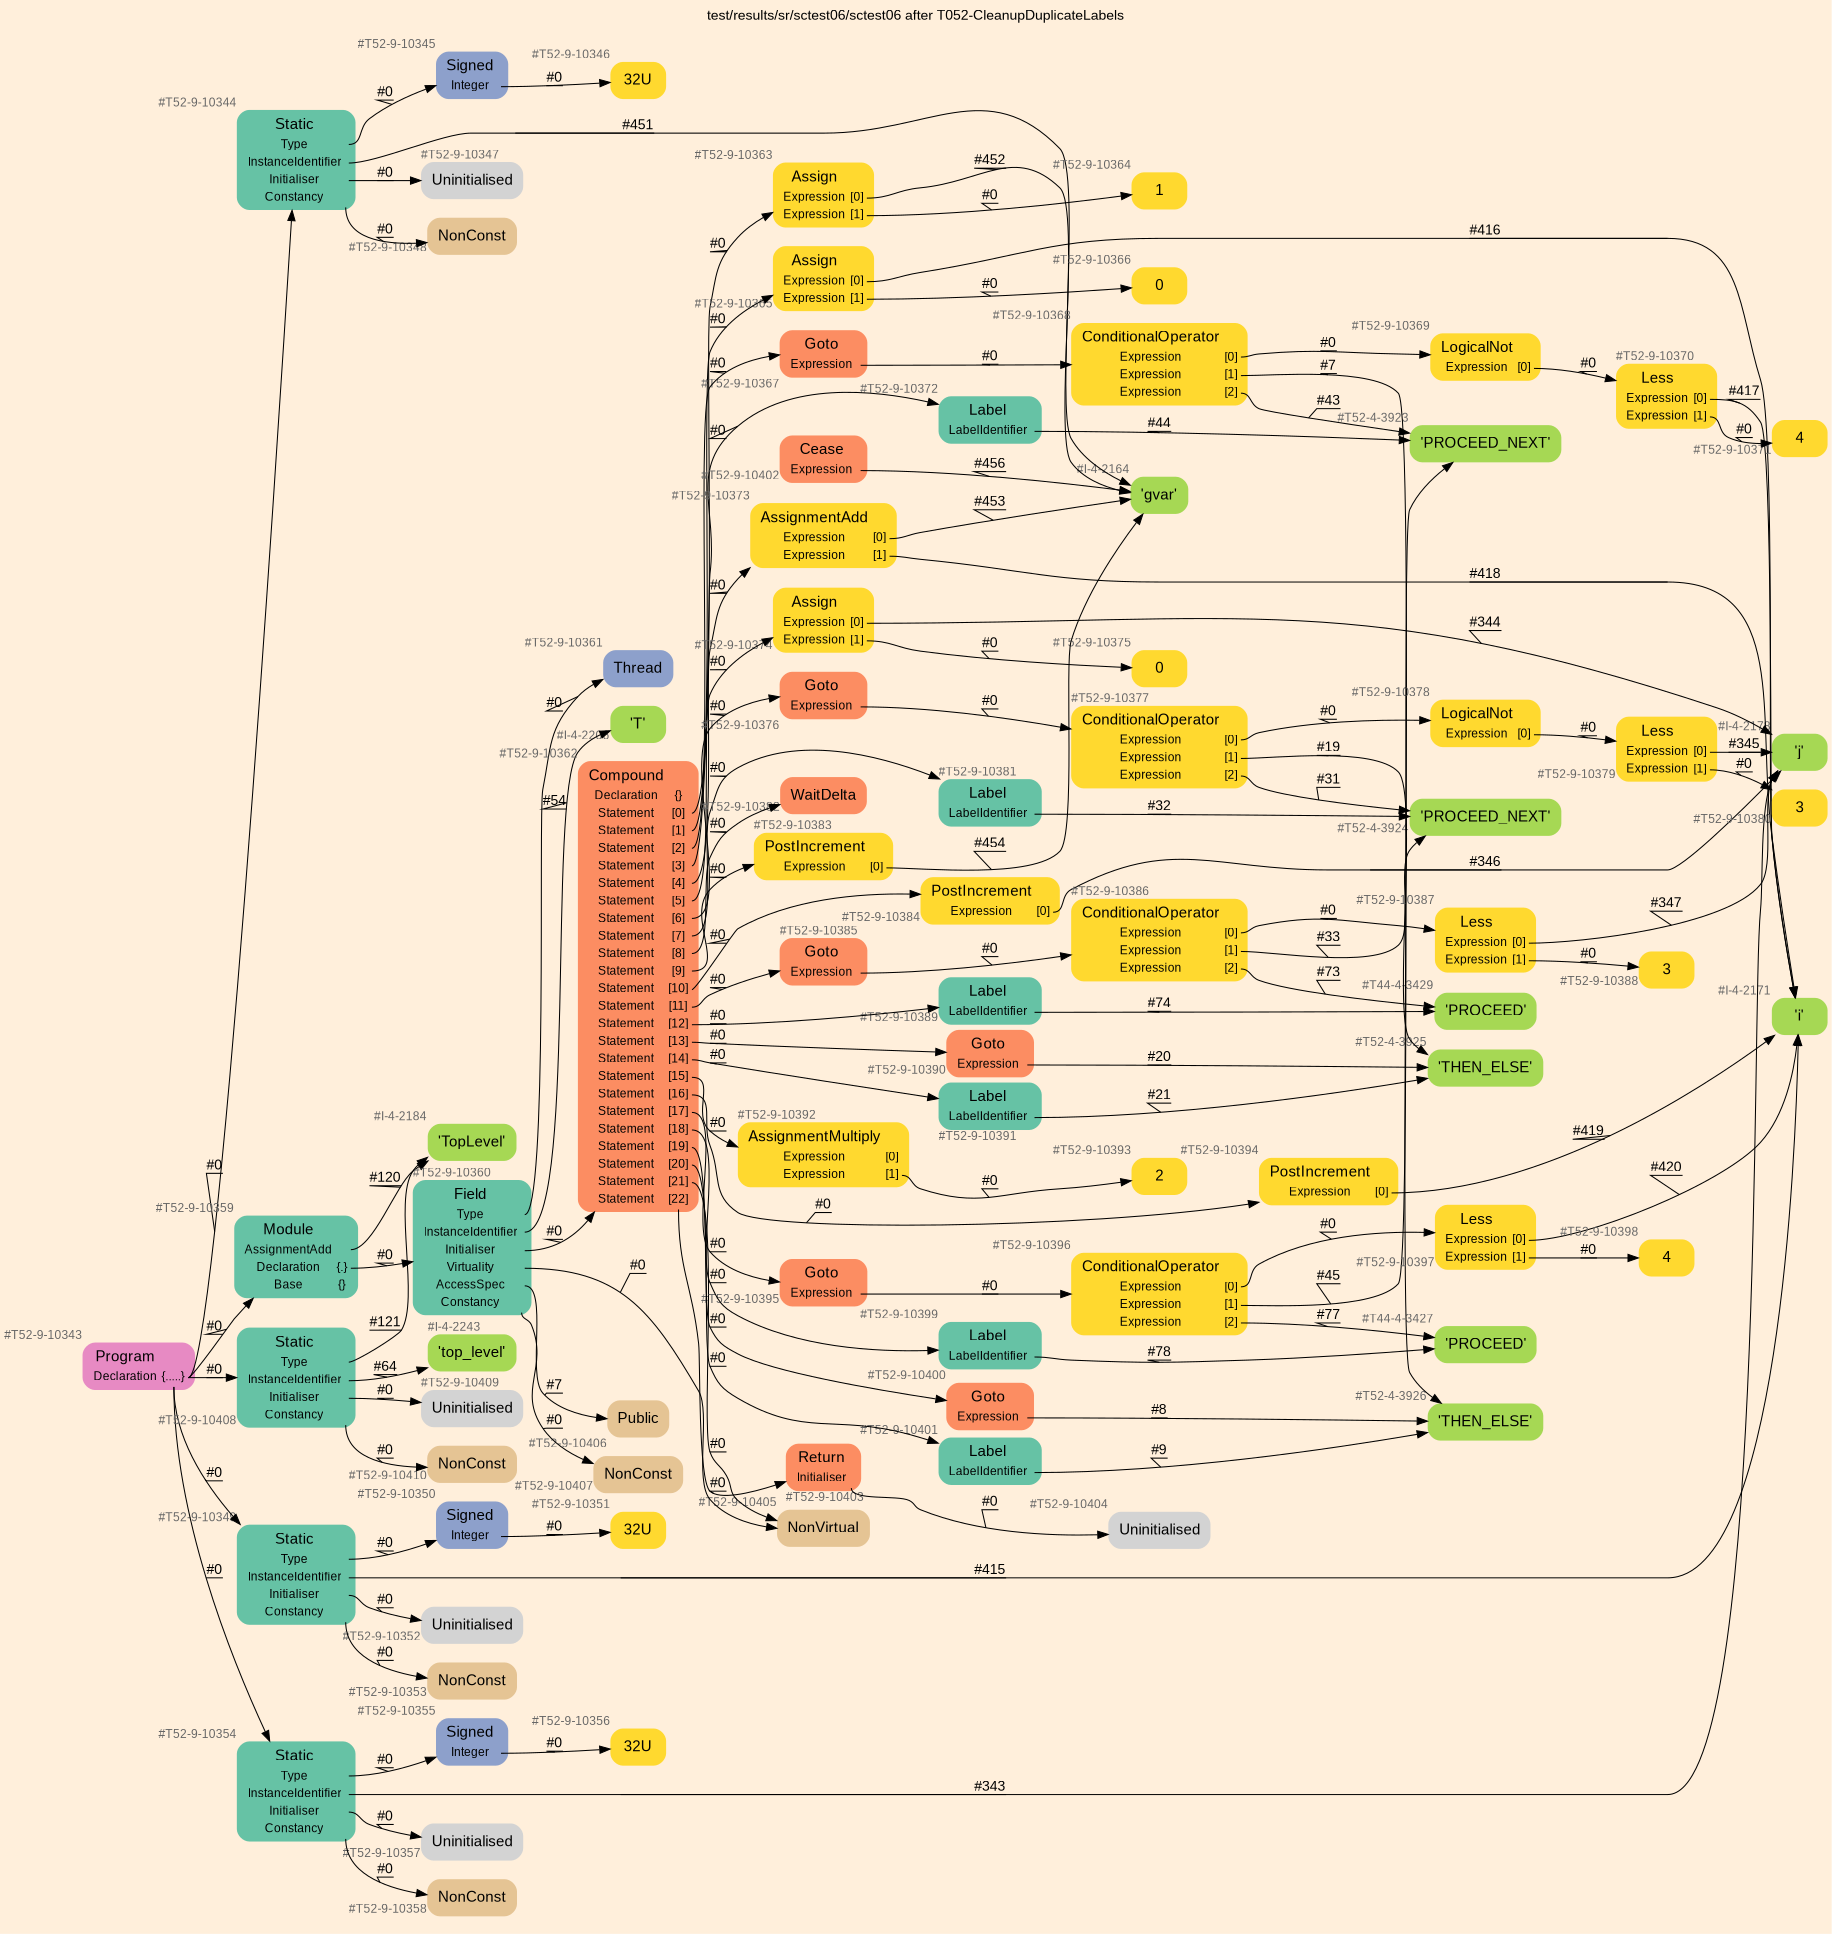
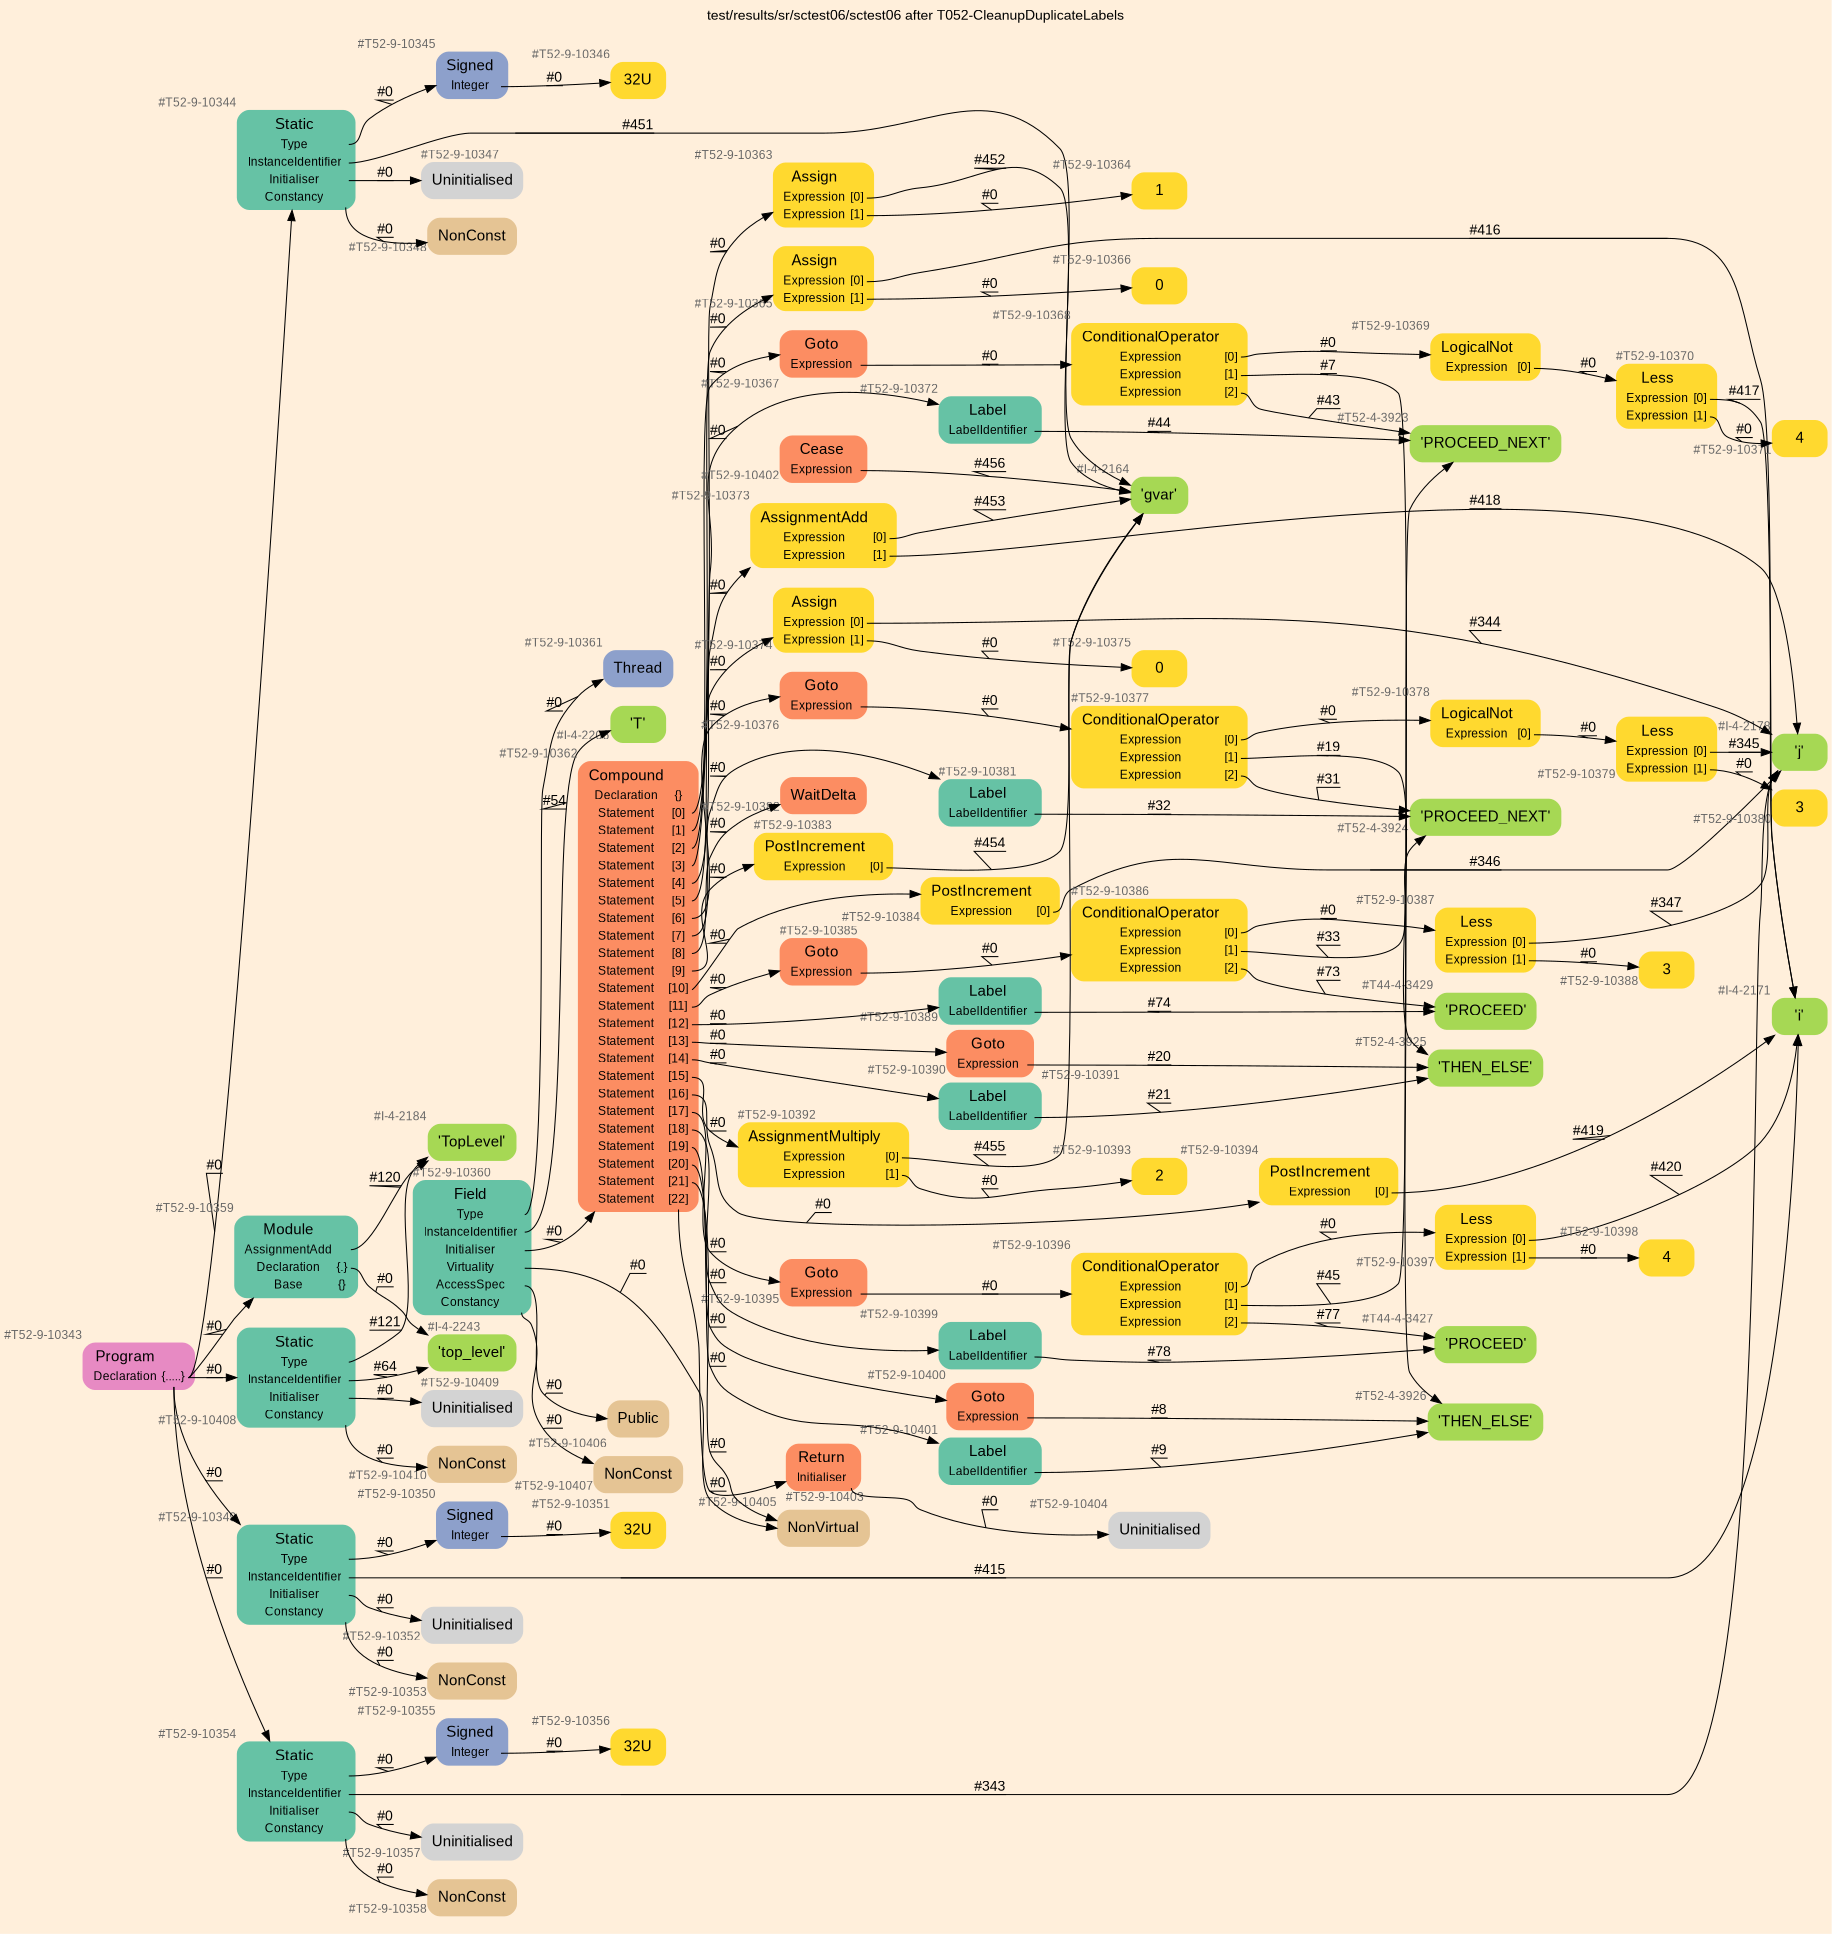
(1509, 582) -> (1384, 513)
none -> (1070, 911)
(377, 1267) -> (385, 1298)
(555, 1385) -> (555, 1385)
